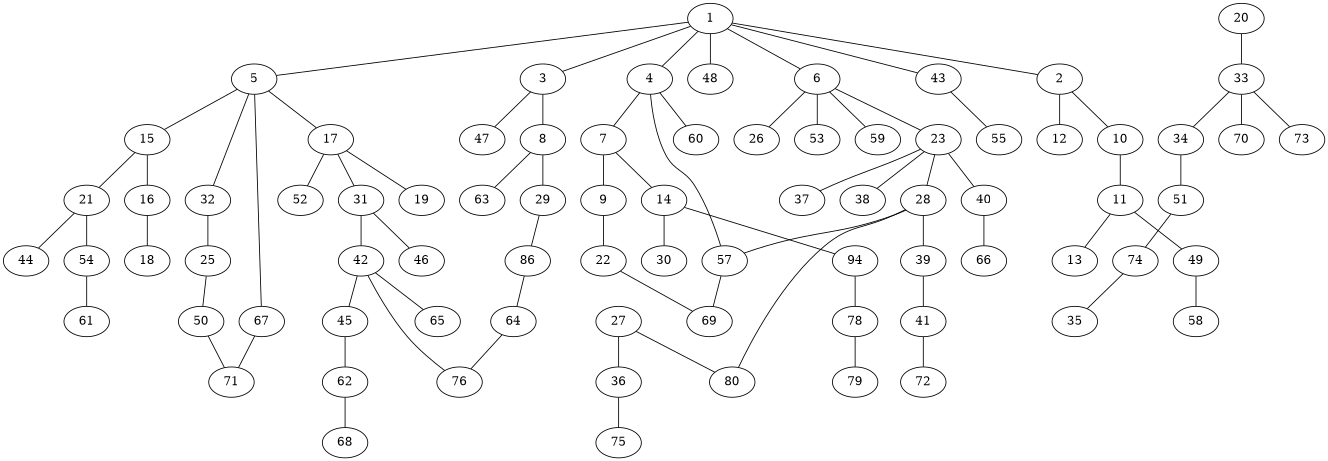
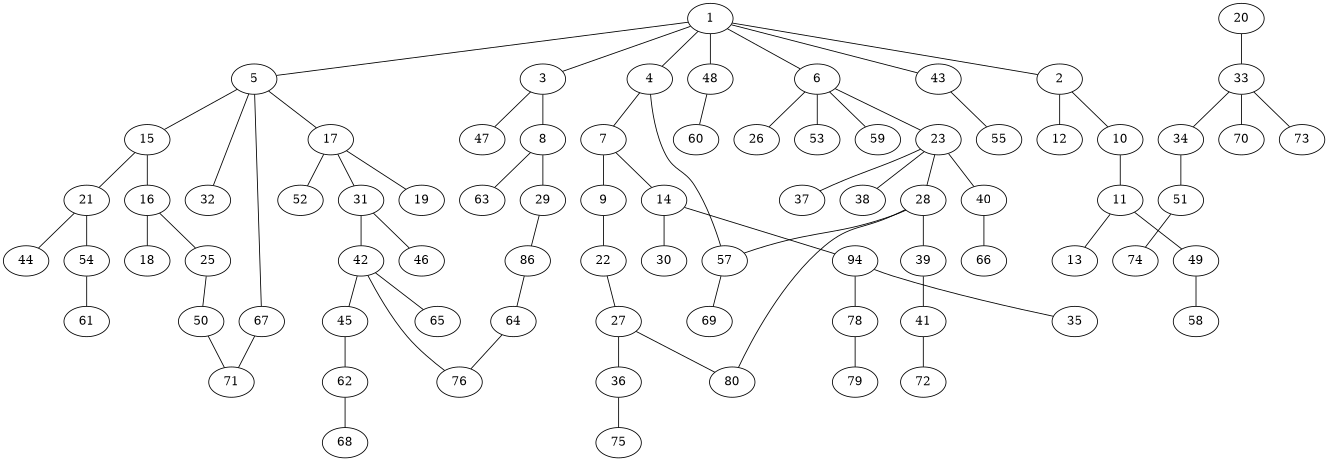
(673, 109) -> (703, 109)
(208, 231) -> (177, 231)
(657, 291) -> (611, 291)
(1105, 291) -> (963, 295)
